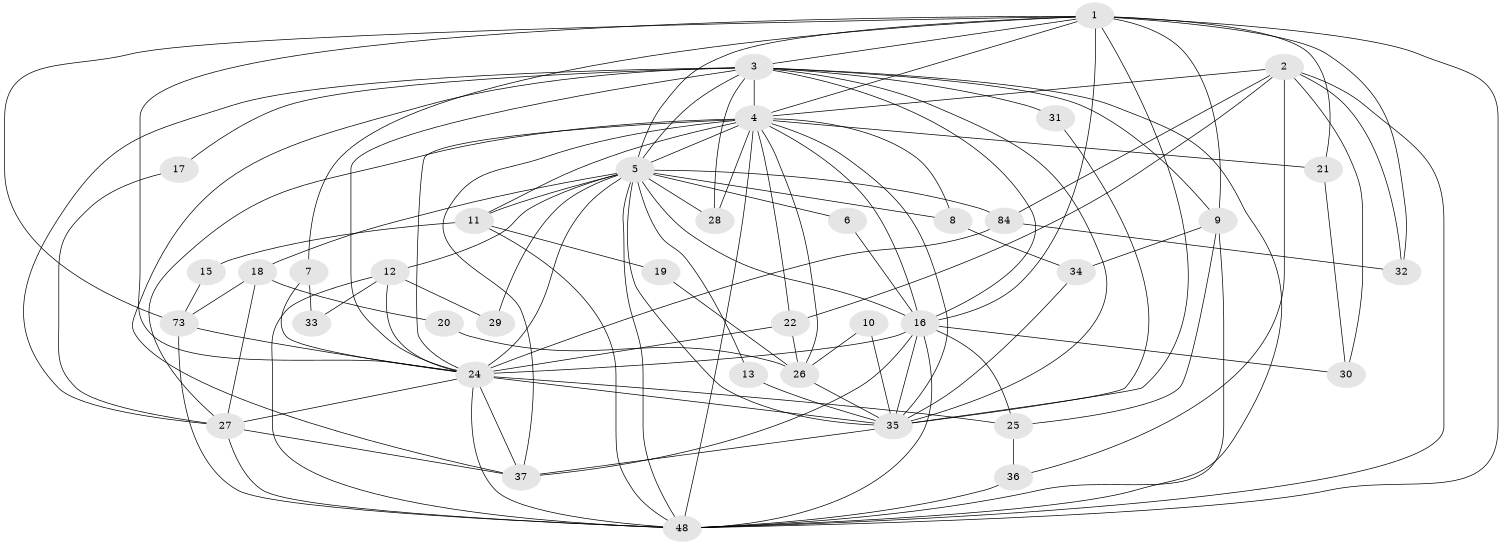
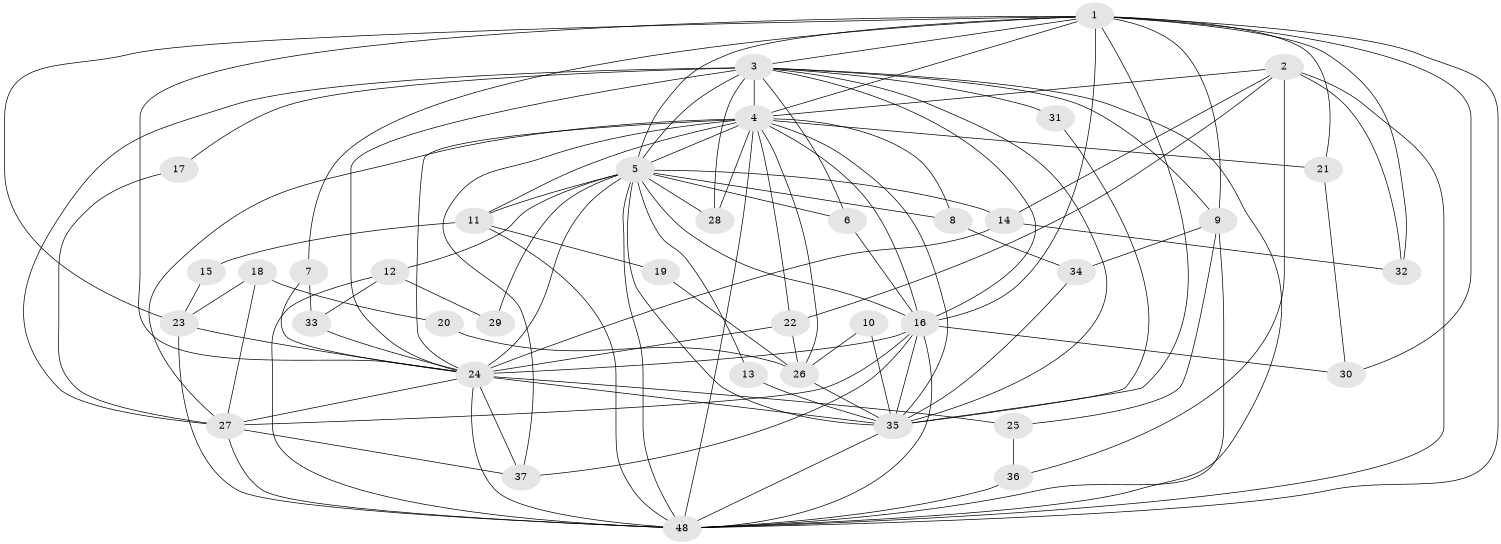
(205, 199) -> (810, 144)
(442, 210) -> none
(1363, 211) -> (1450, 87)
(1004, 221) -> (1004, 221)
(179, 323) -> (179, 323)
(399, 341) -> (392, 352)
(982, 360) -> (586, 410)
(707, 452) -> (788, 477)
